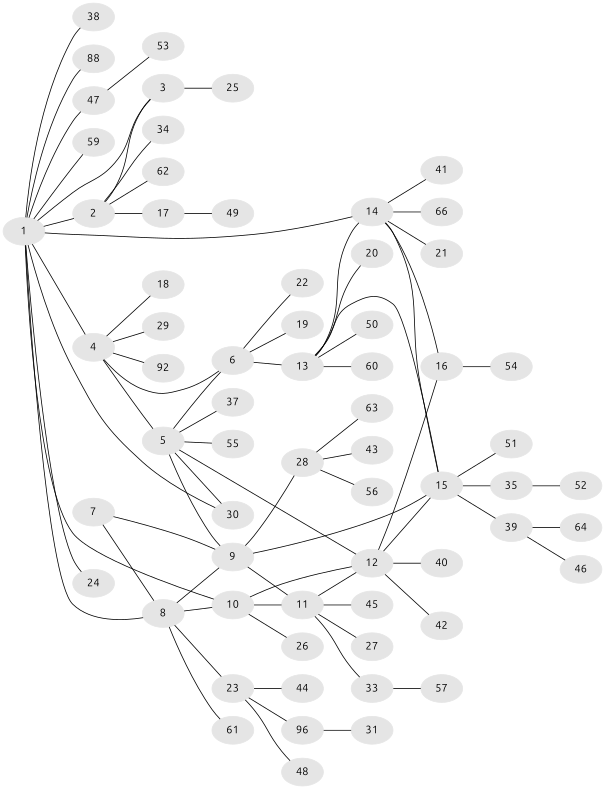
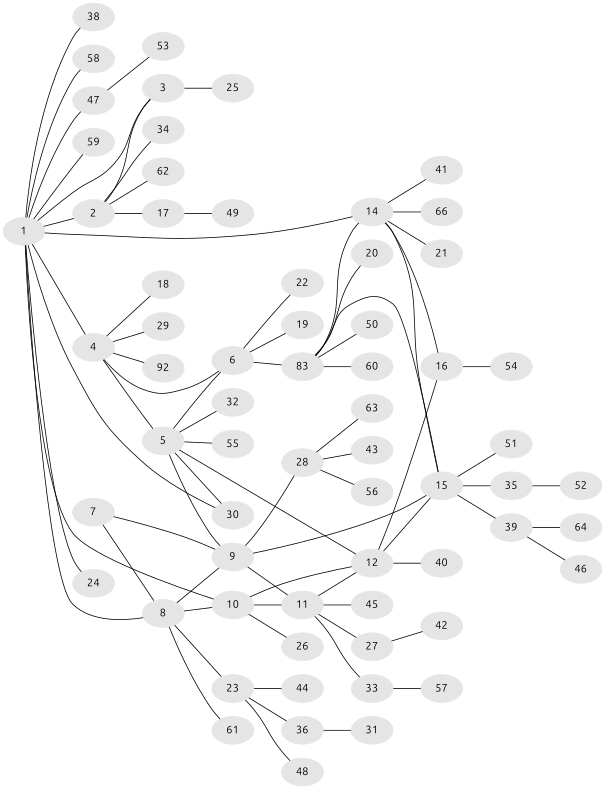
(94, 59) -> (94, 59)
(302, 367) -> (302, 367)
(233, 402) -> (233, 402)
(407, 595) -> (407, 636)
(302, 730) -> (302, 730)
